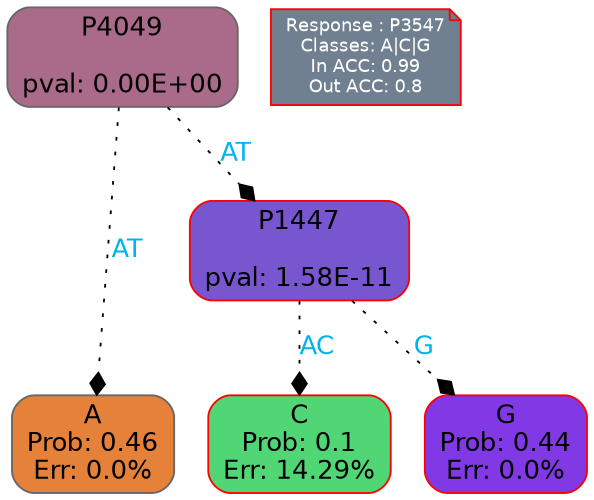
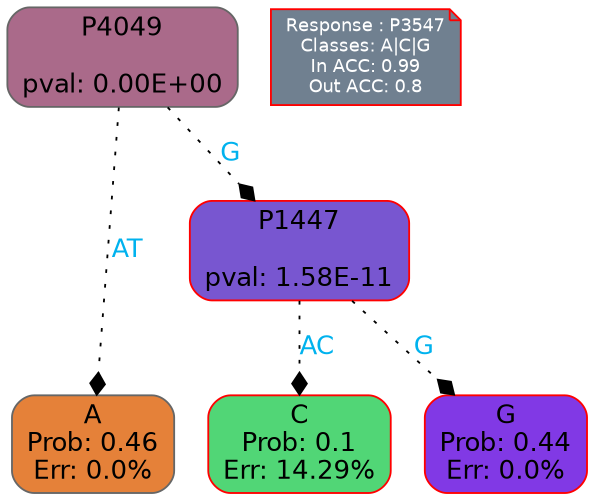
(236, 154) -> (230, 154)
